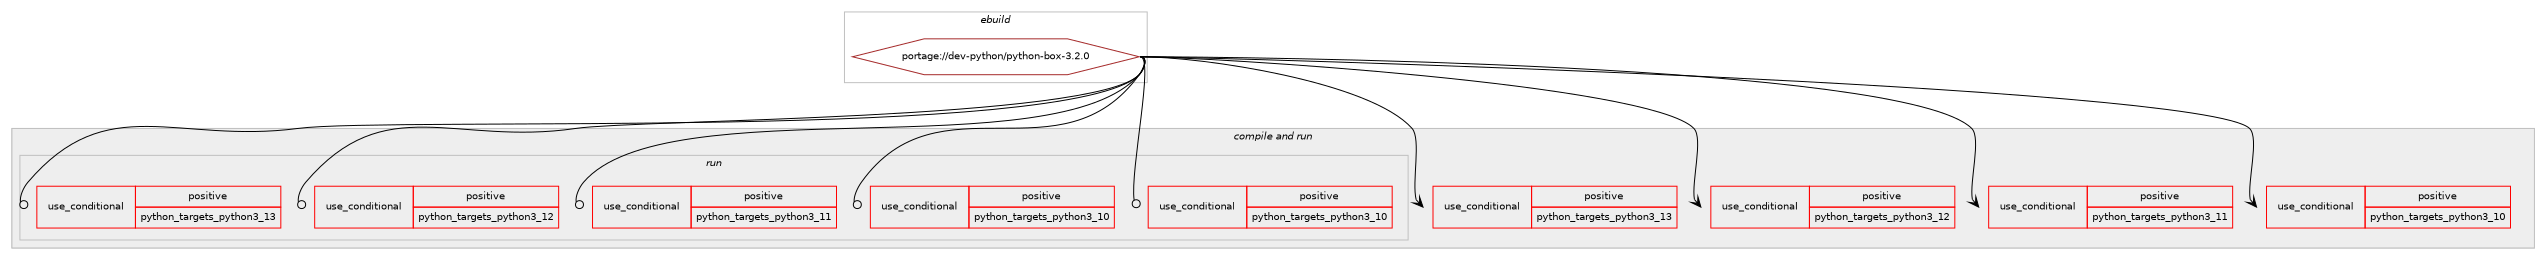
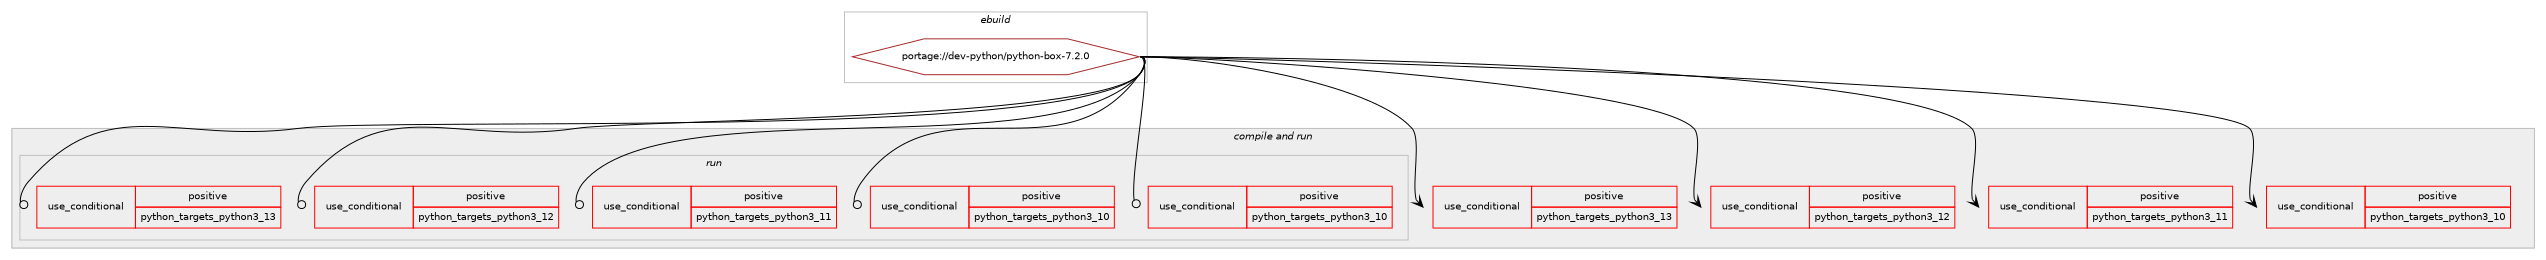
(996, 57) -> (996, 57)
